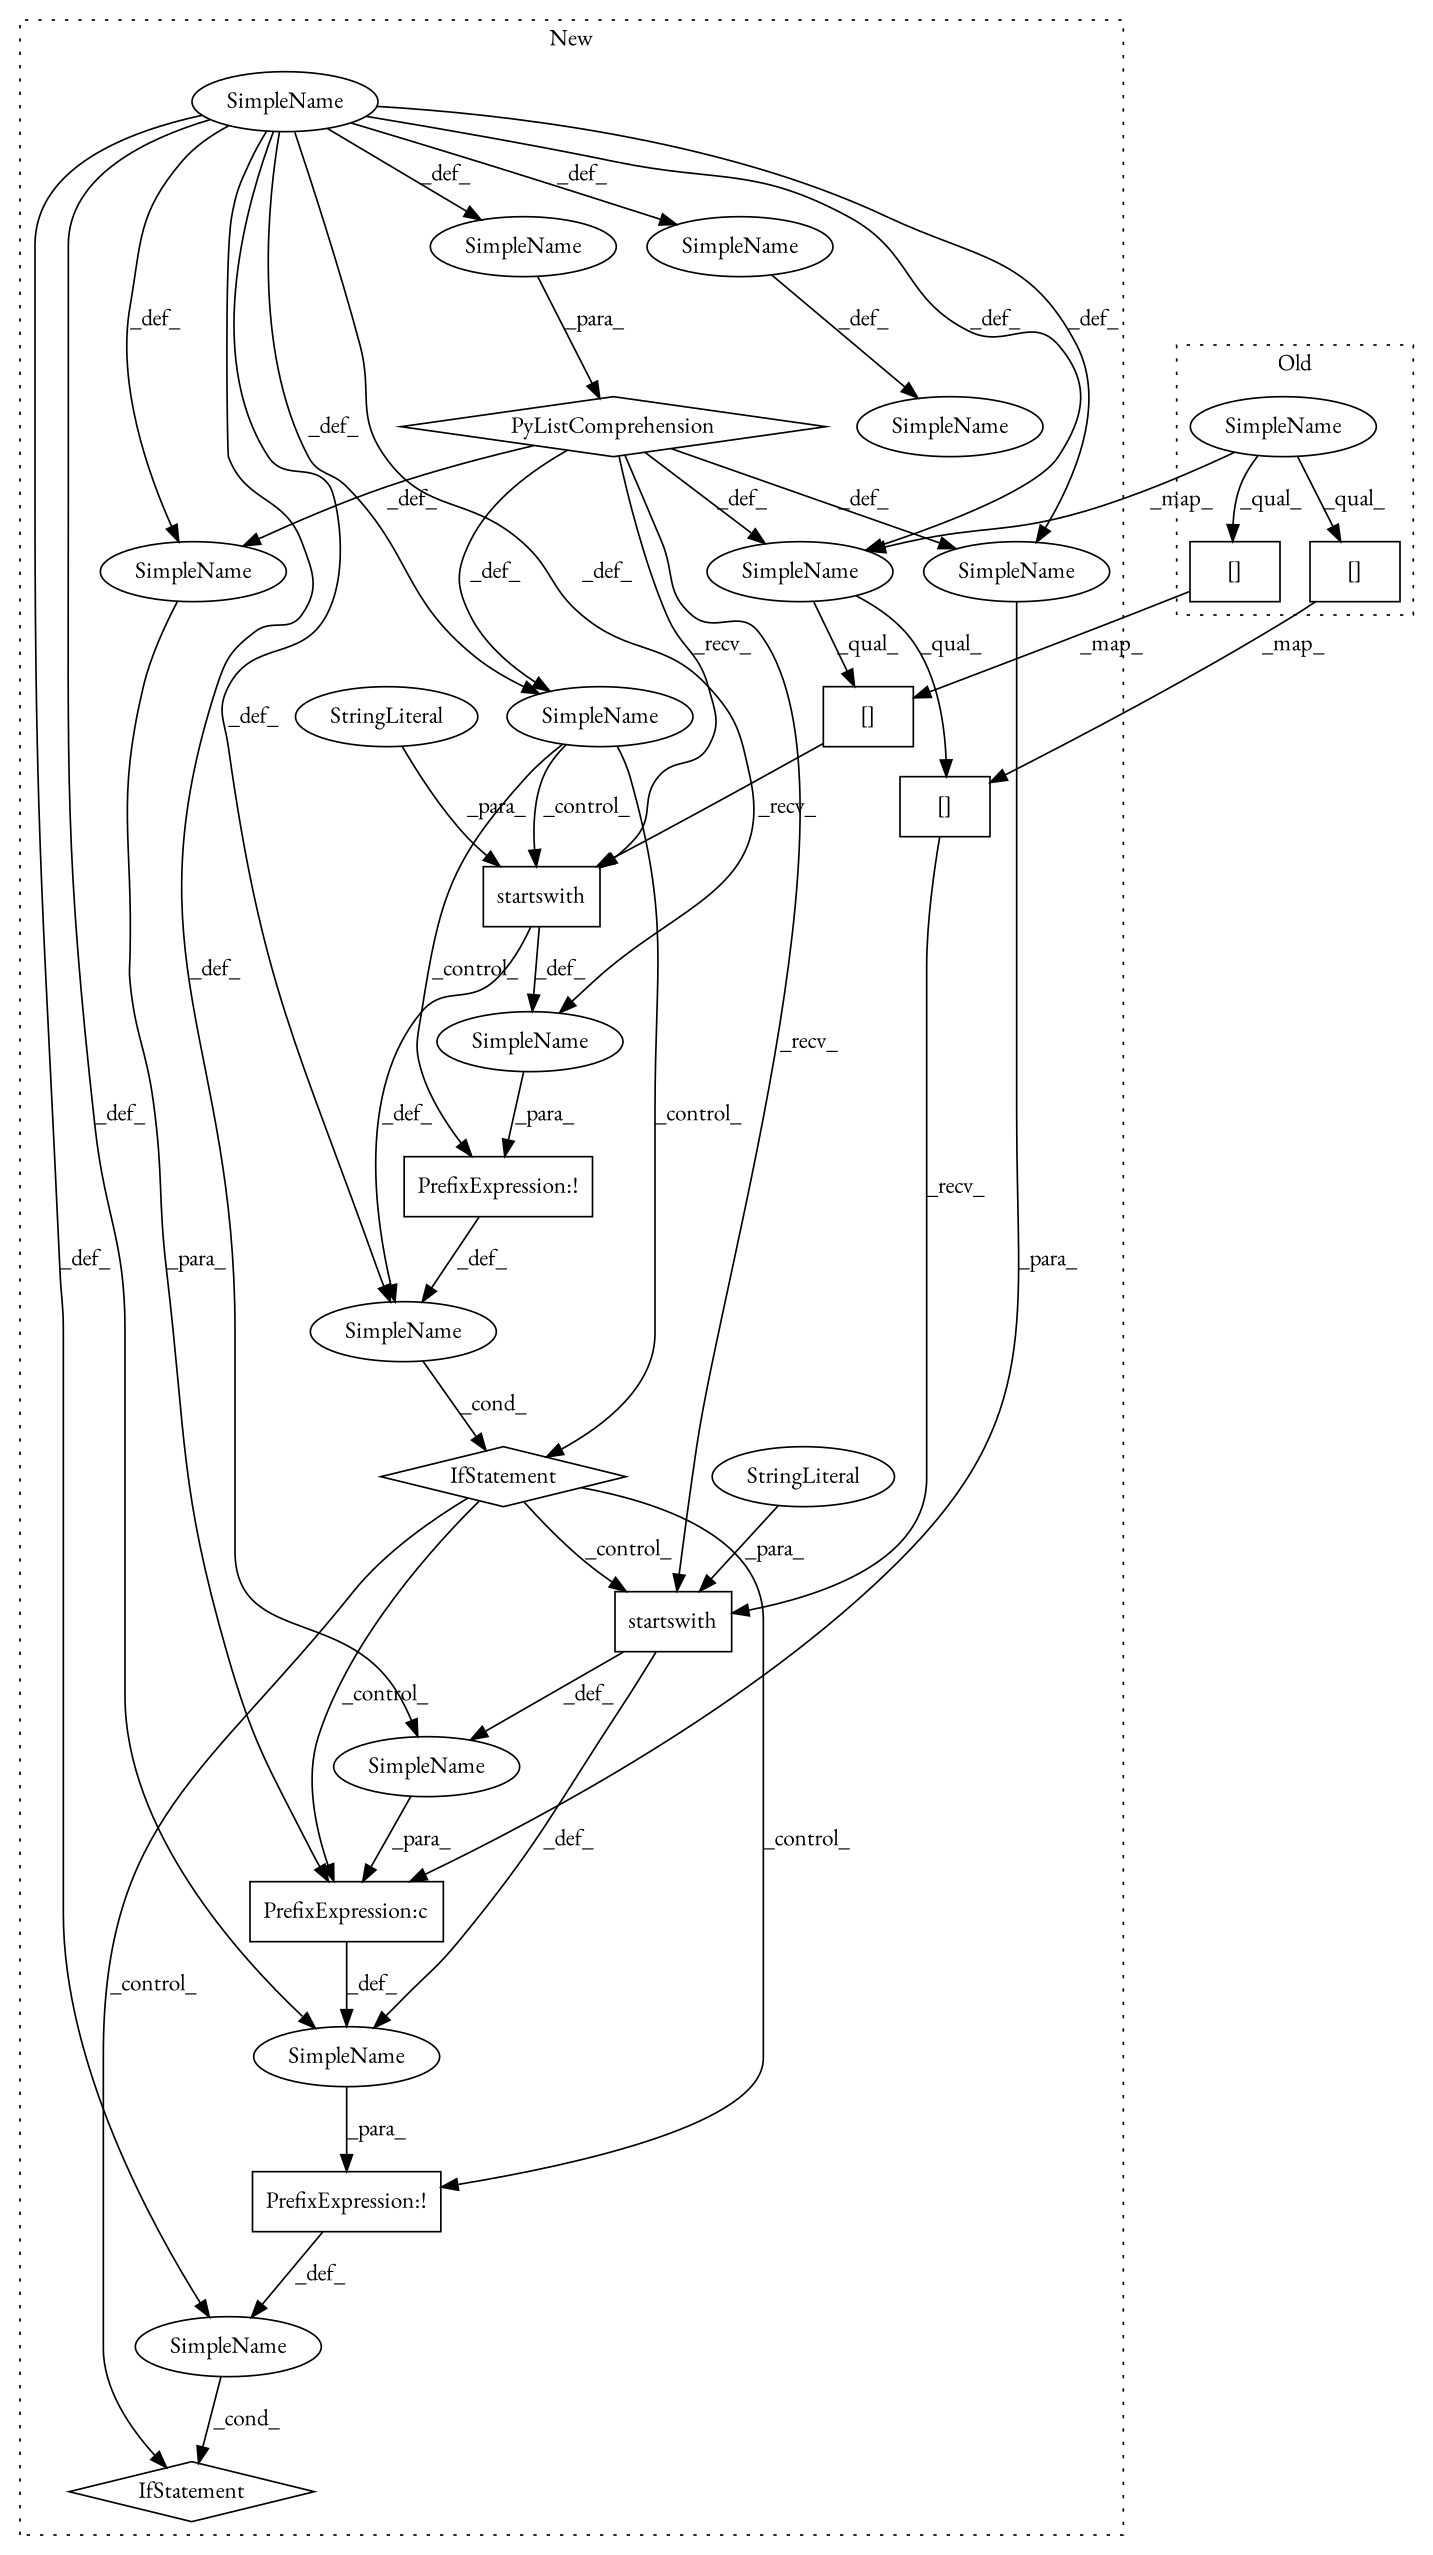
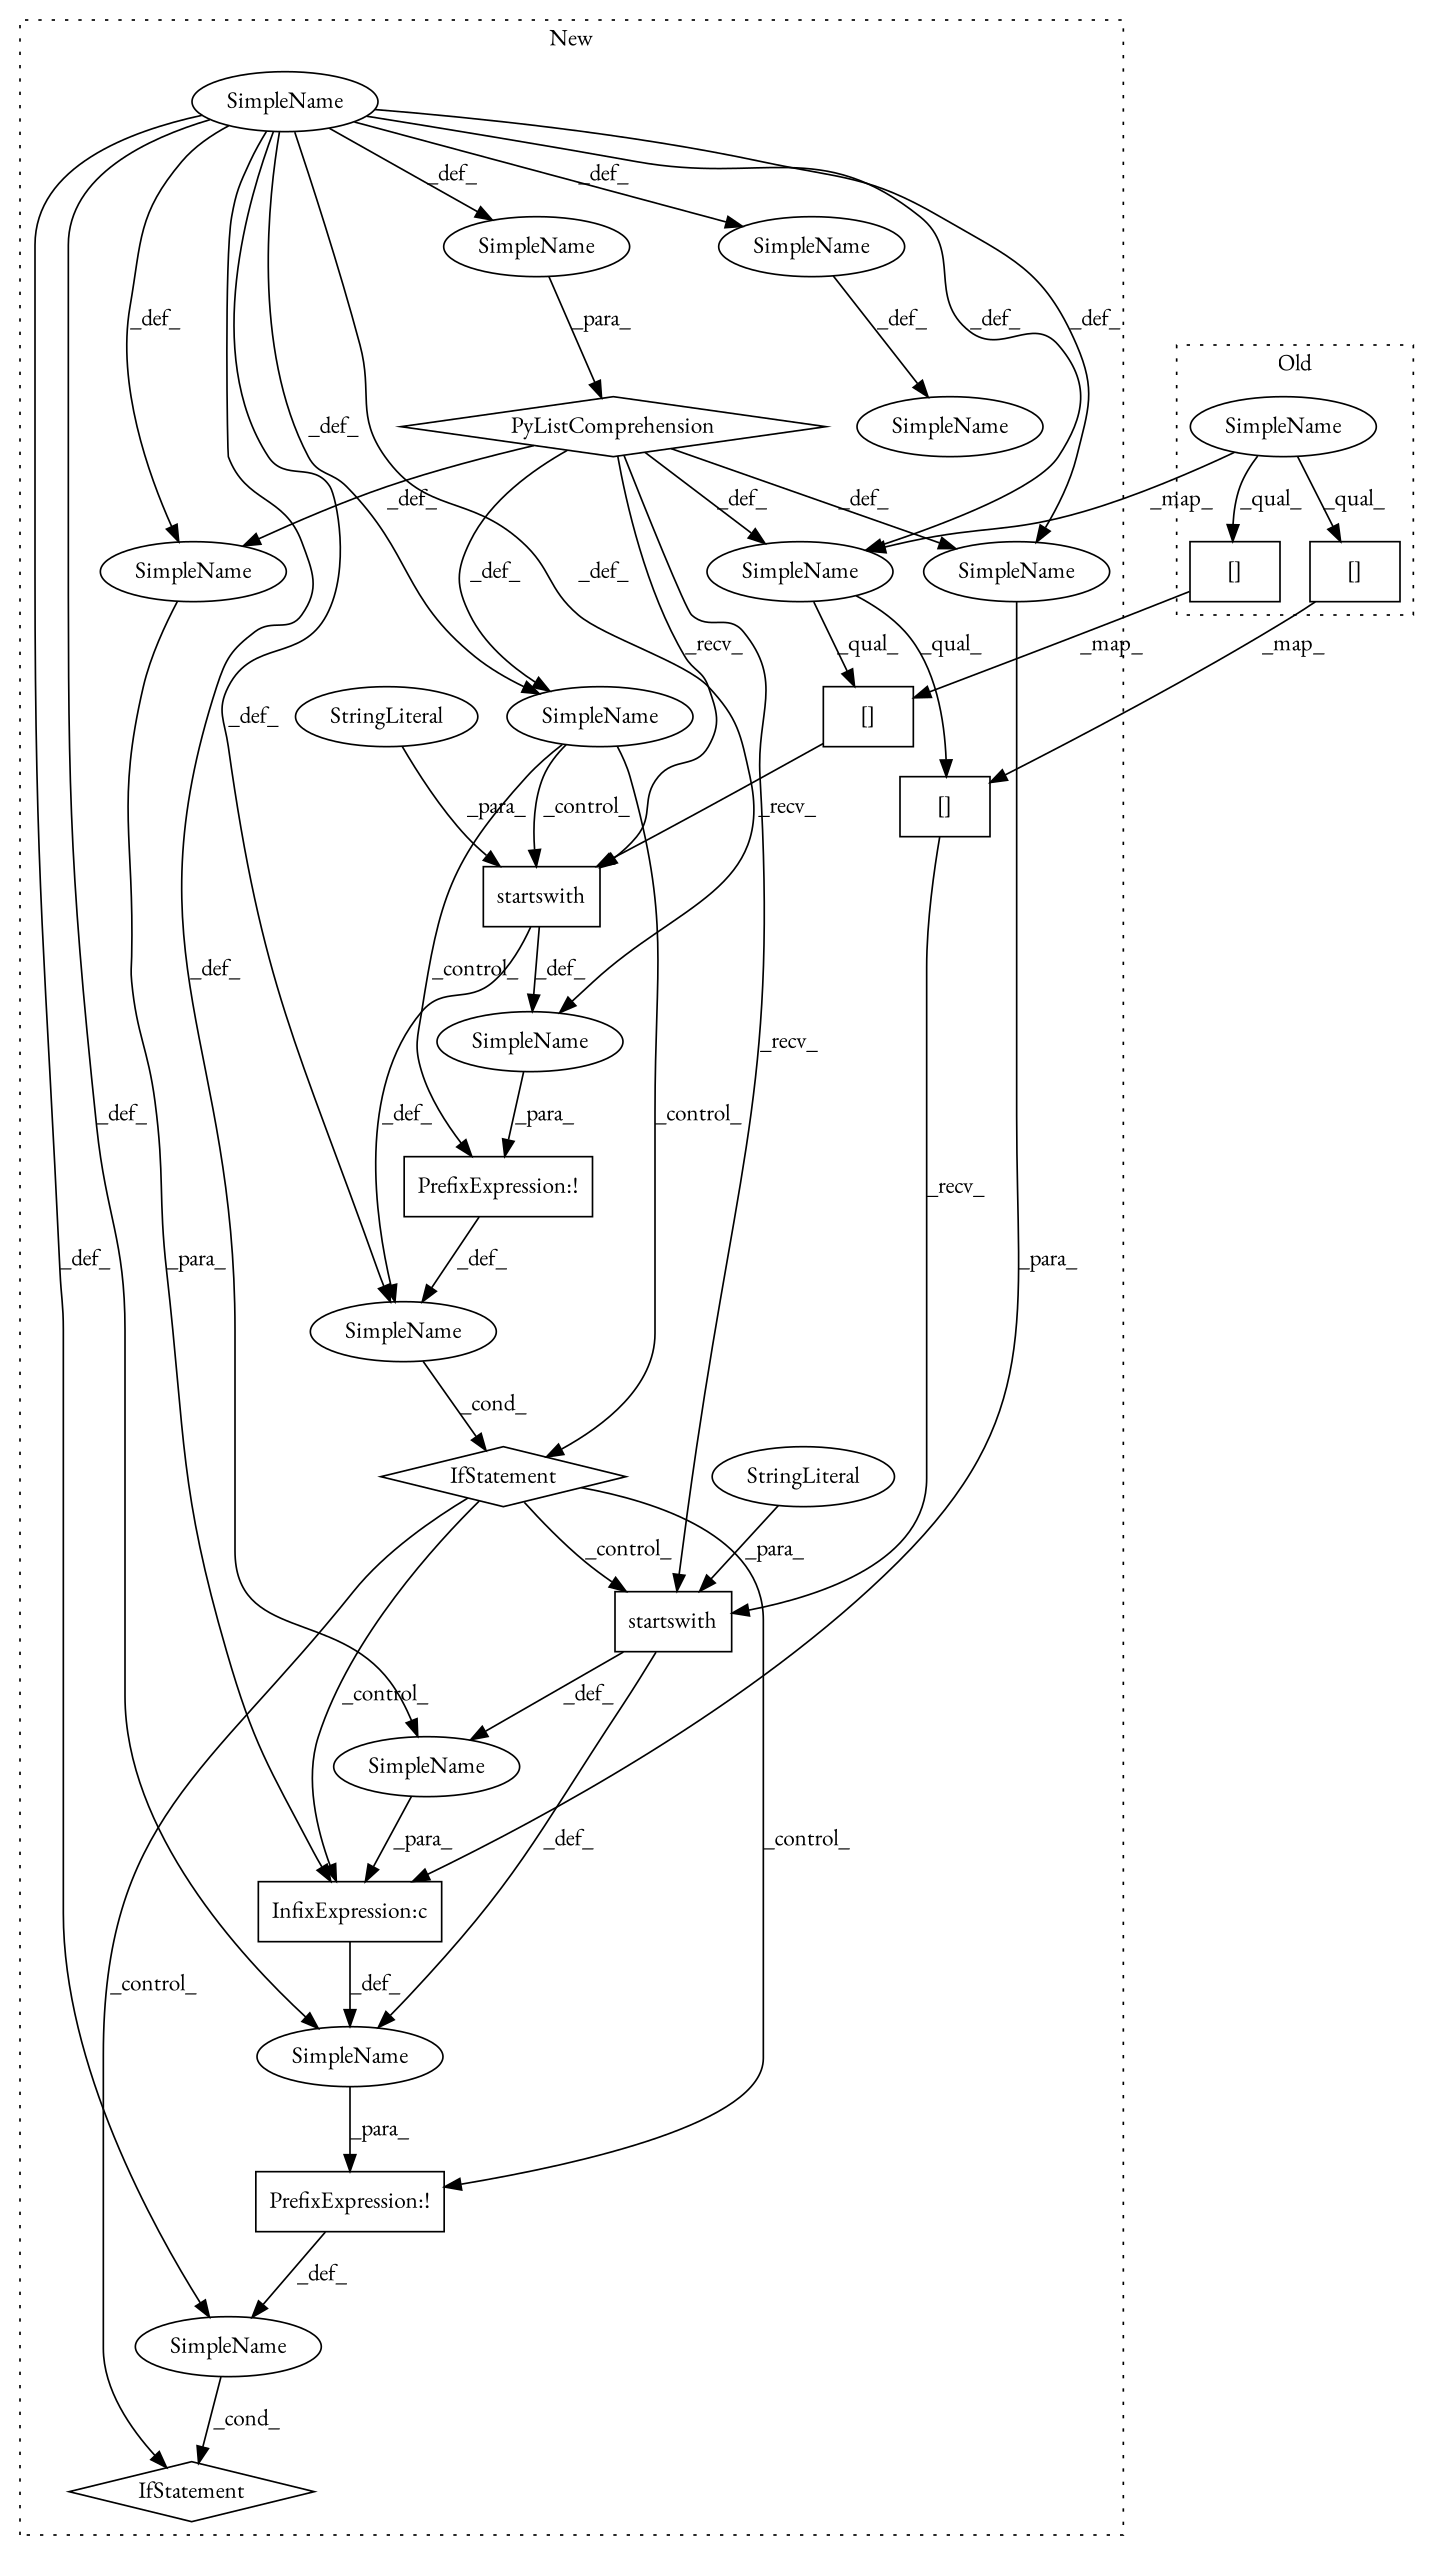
(347, 1912) -> (350, 1912)
